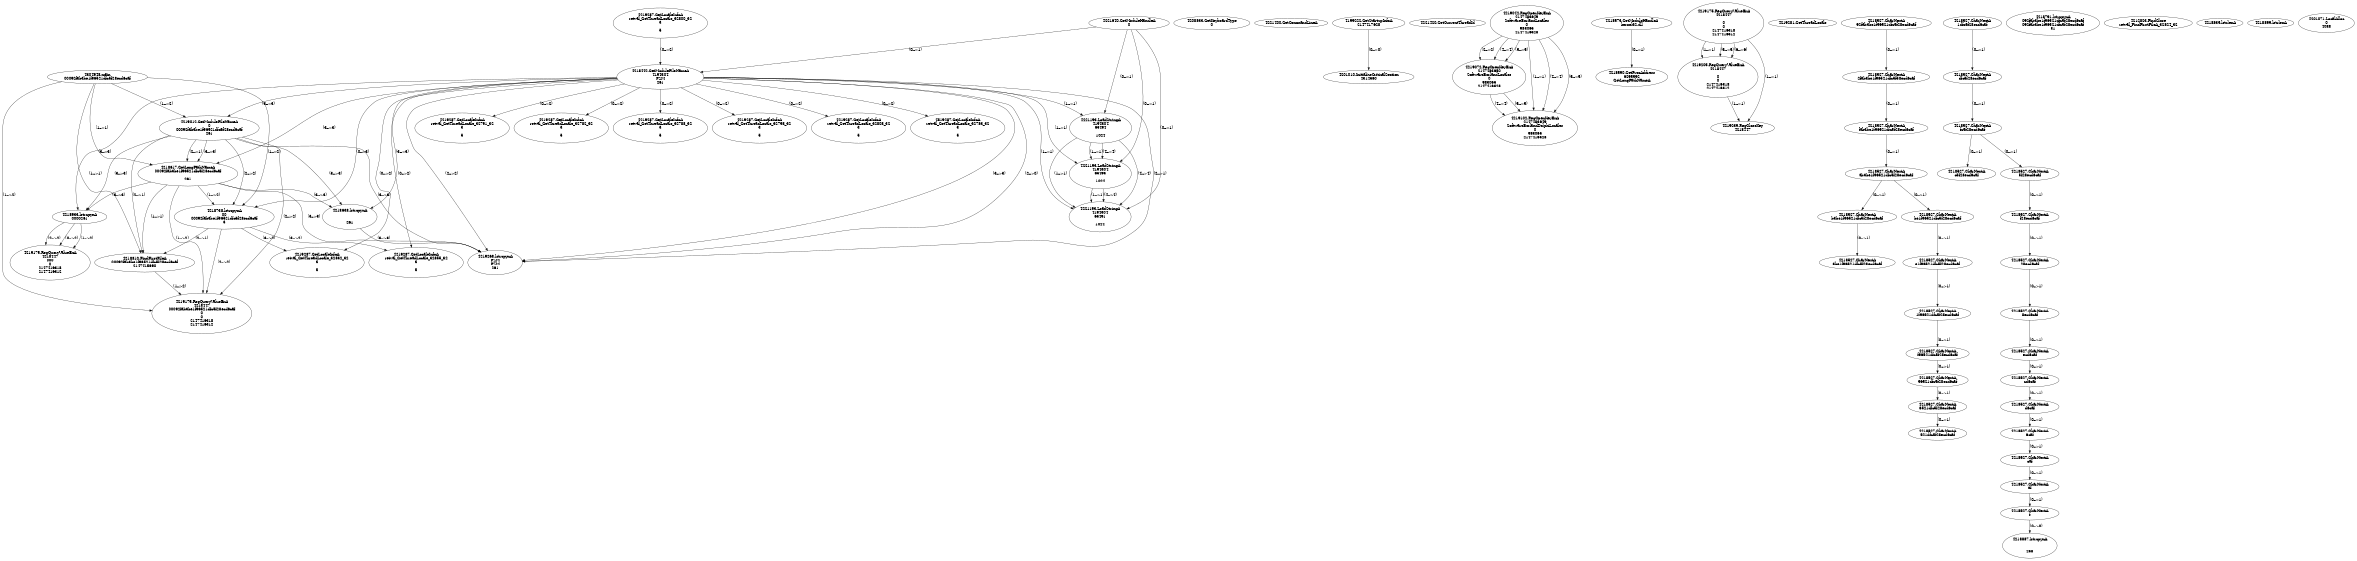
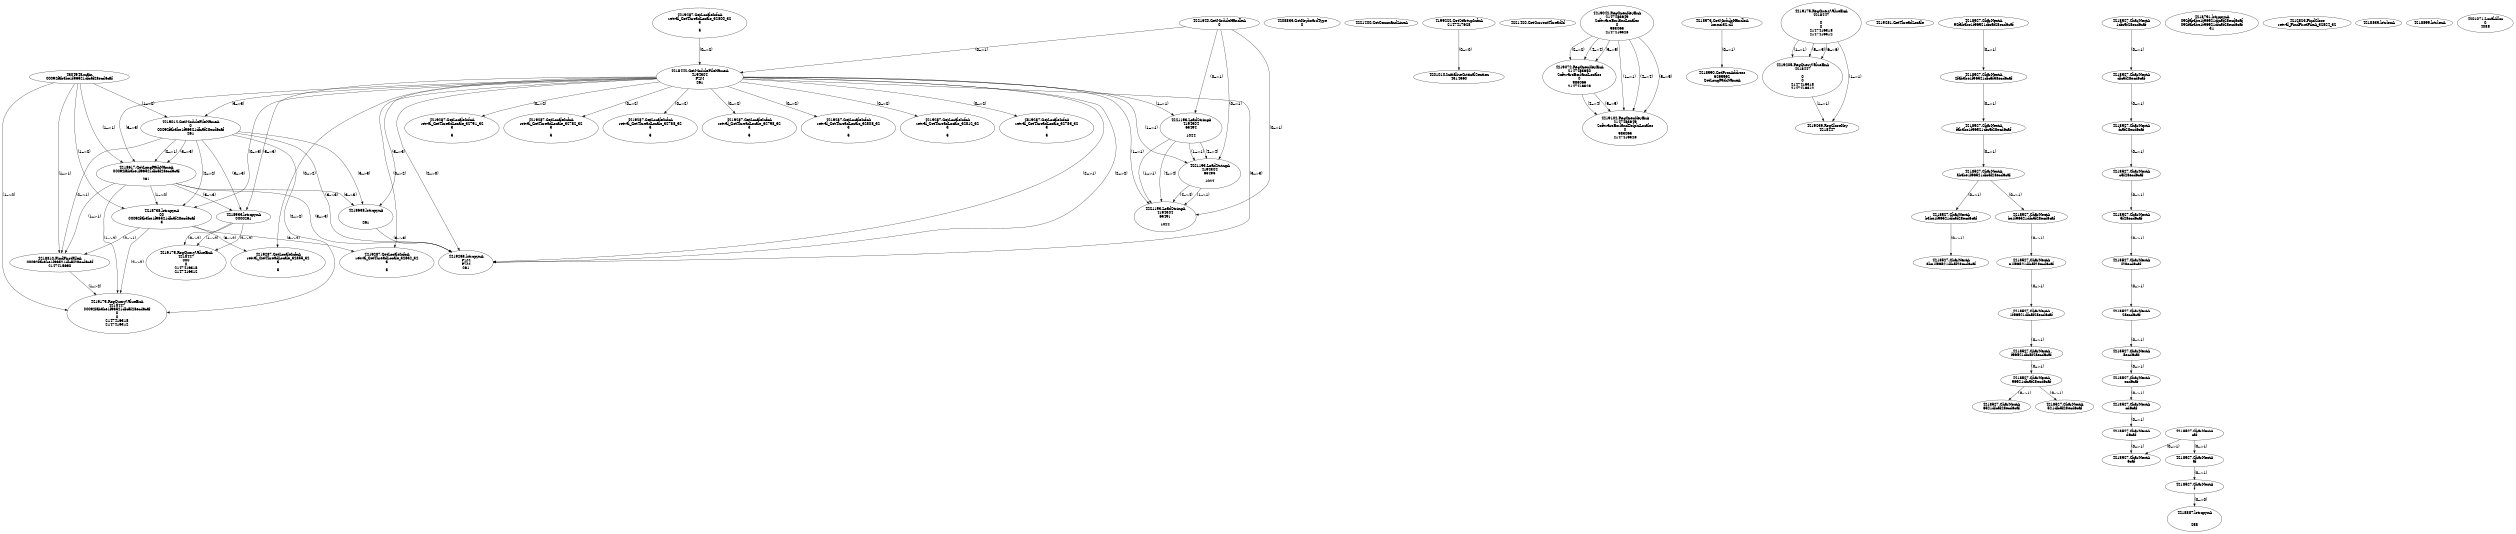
none -> (948, 128)
(2000, 150) -> (2131, 194)
(1938, 419) -> (2047, 393)
(2030, 445) -> (2164, 446)
